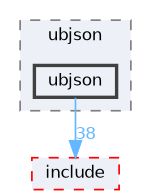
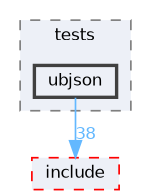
(76, 36) -> (76, 36)
